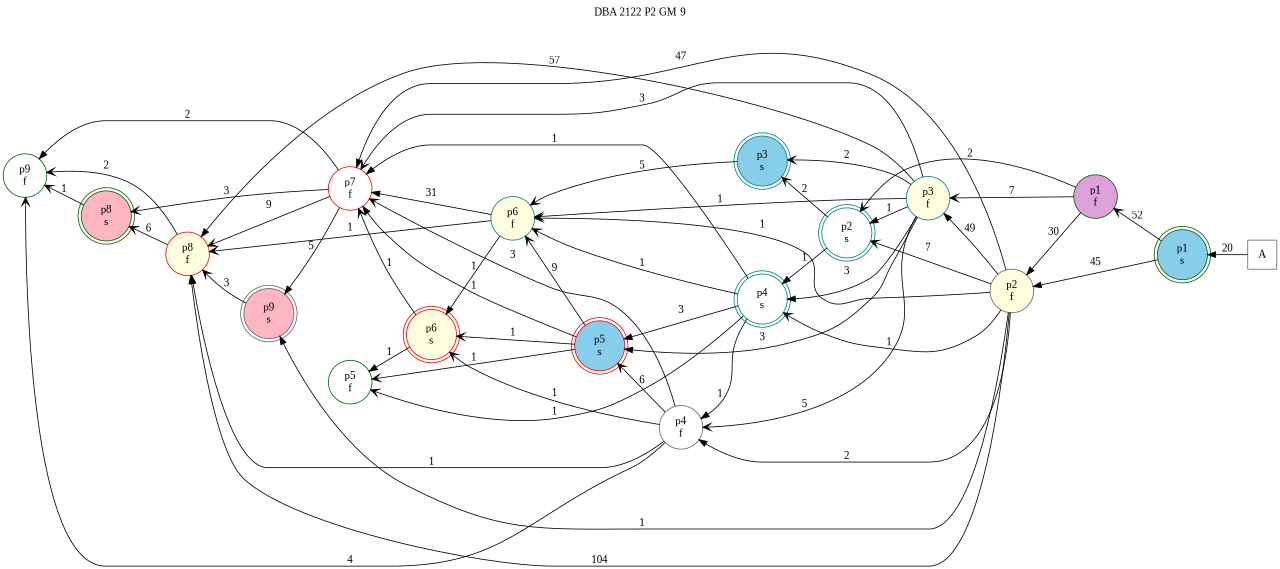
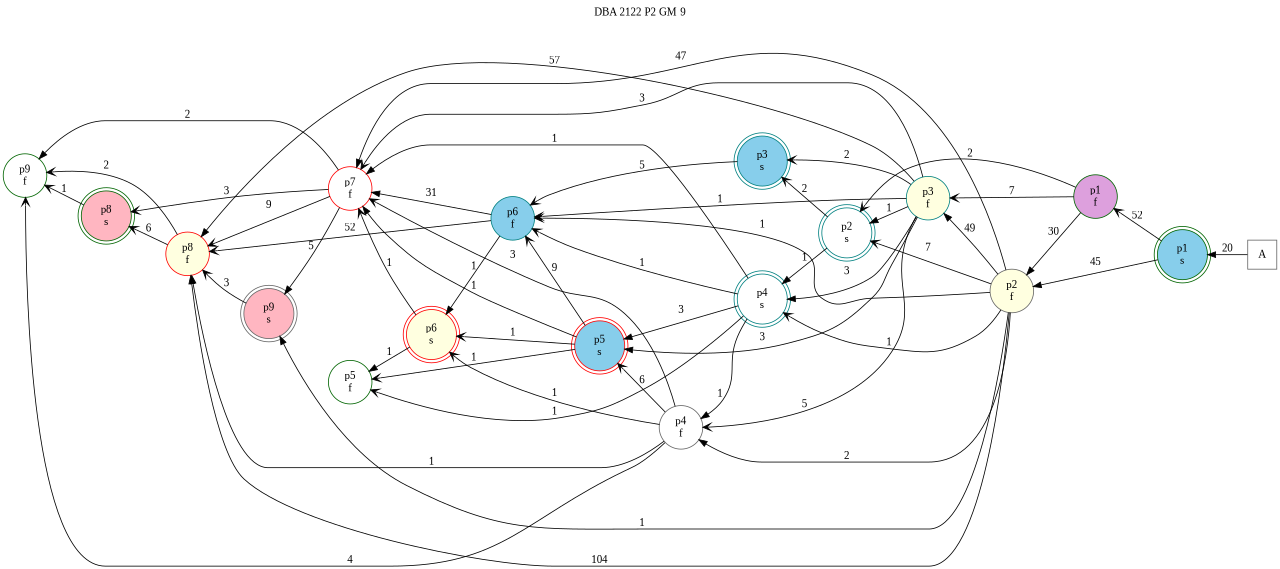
(513, 218) -> (513, 218)
(350, 228) -> (350, 228)
